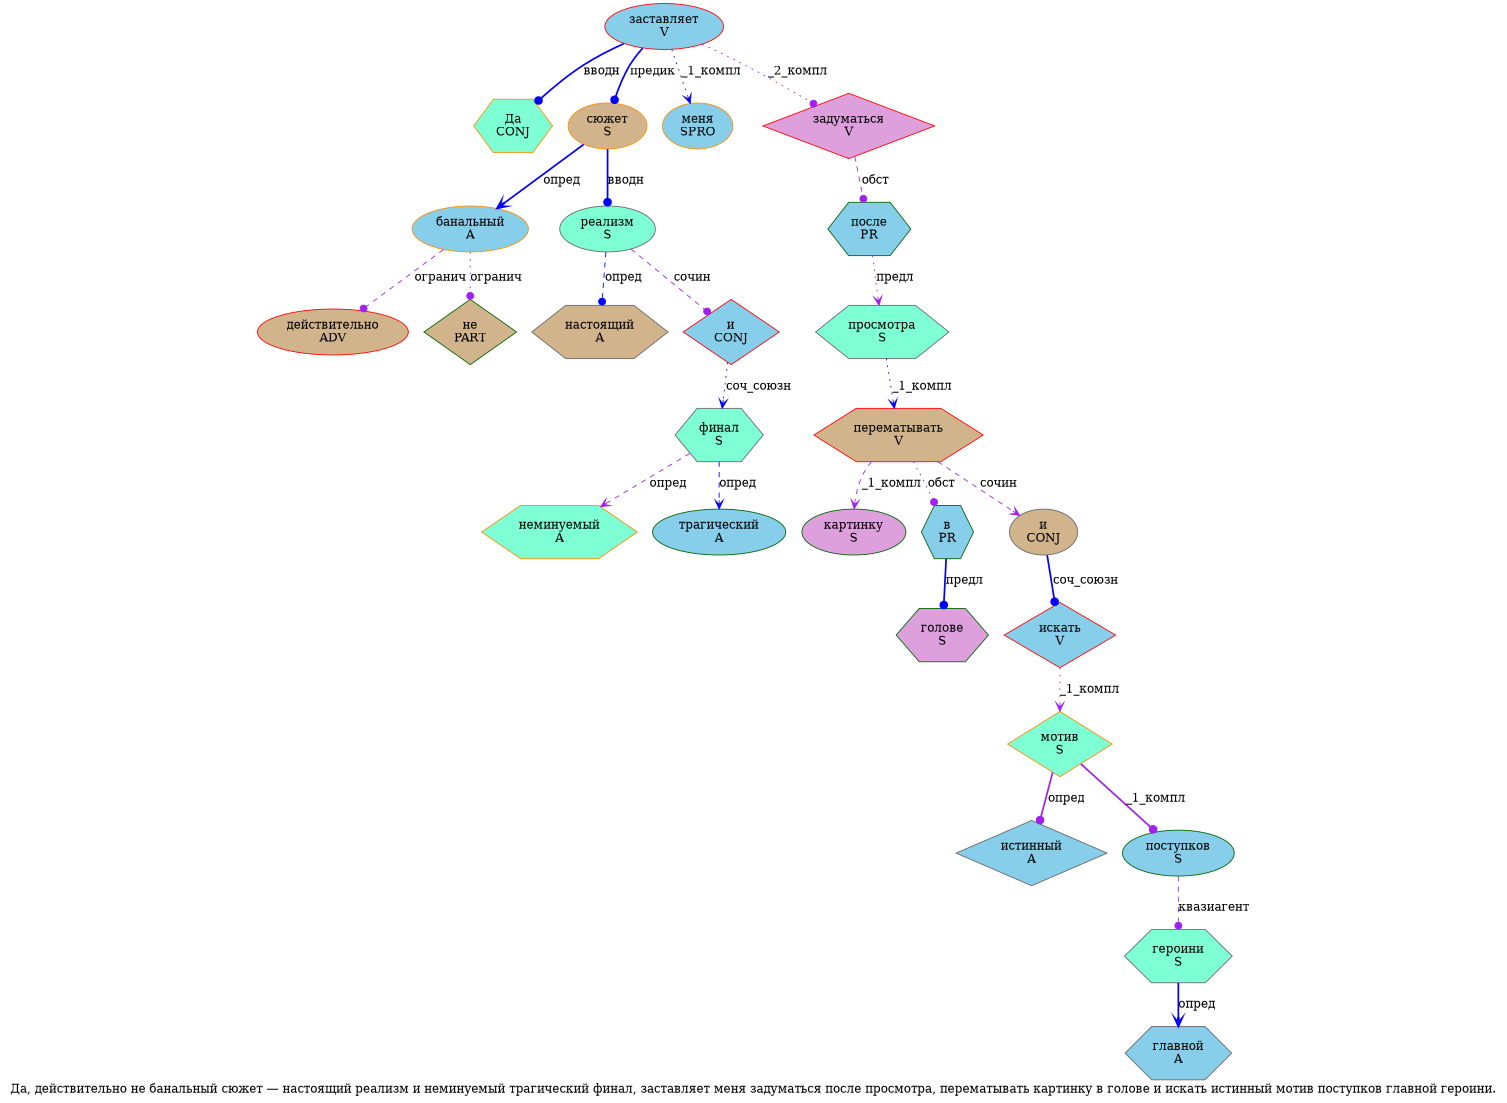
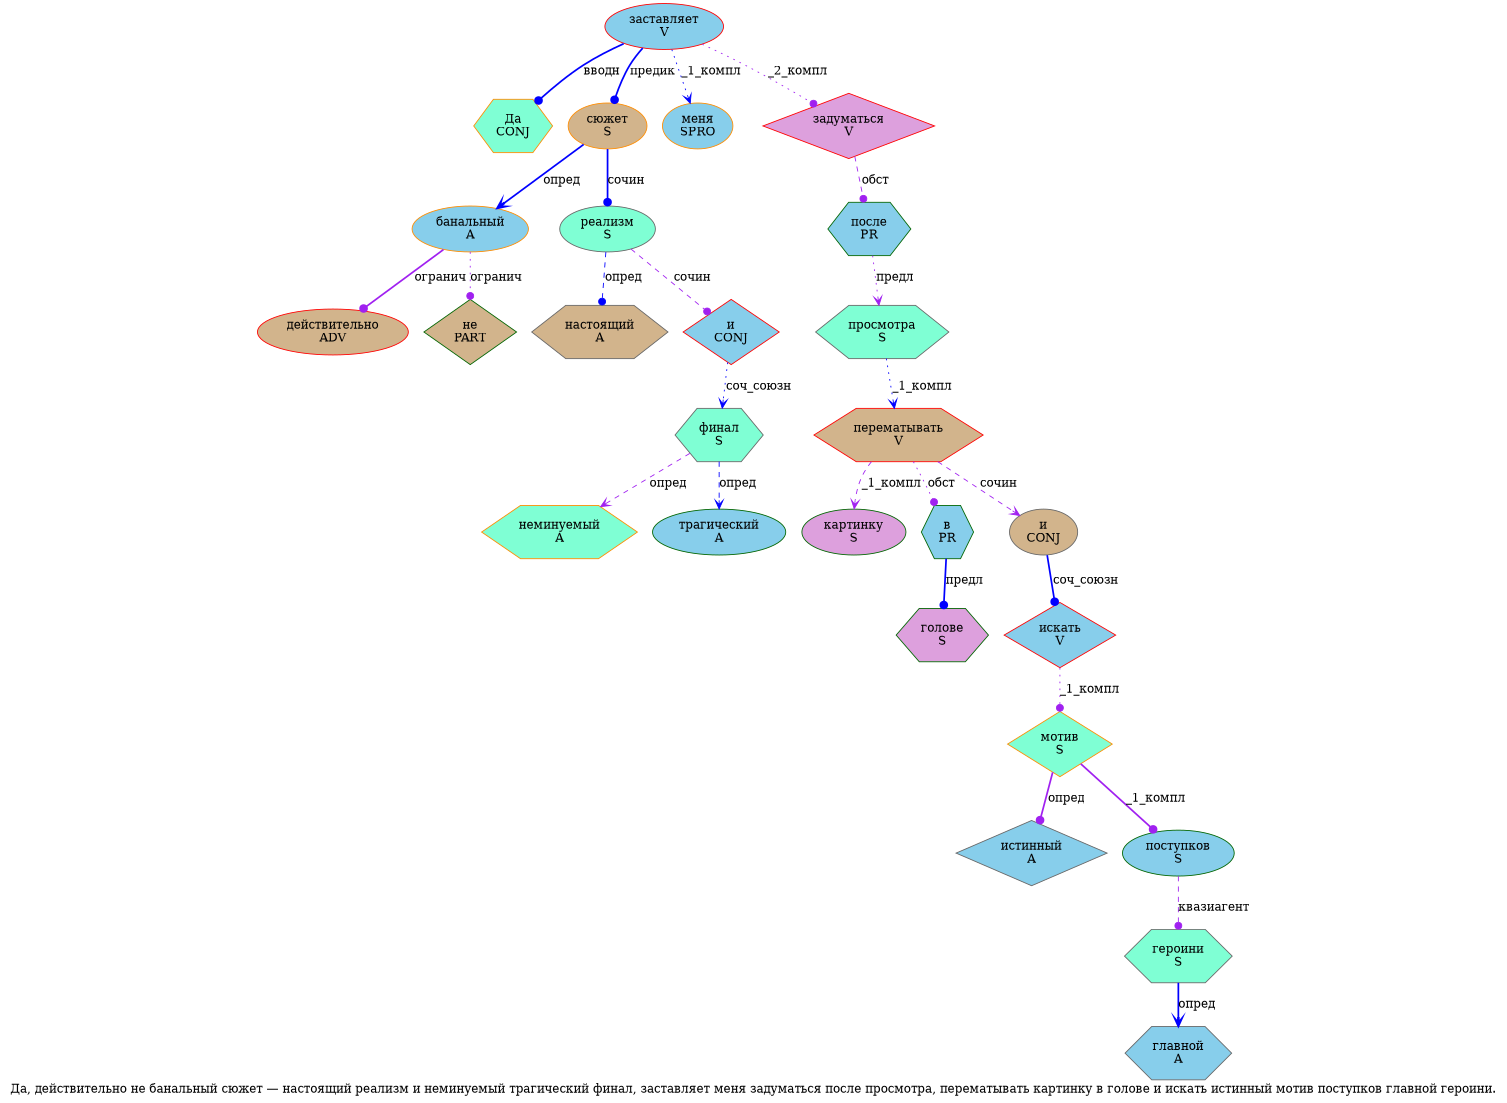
(626, 180) -> (626, 180)
(405, 278) -> (405, 278)
(1060, 685) -> (1060, 686)
